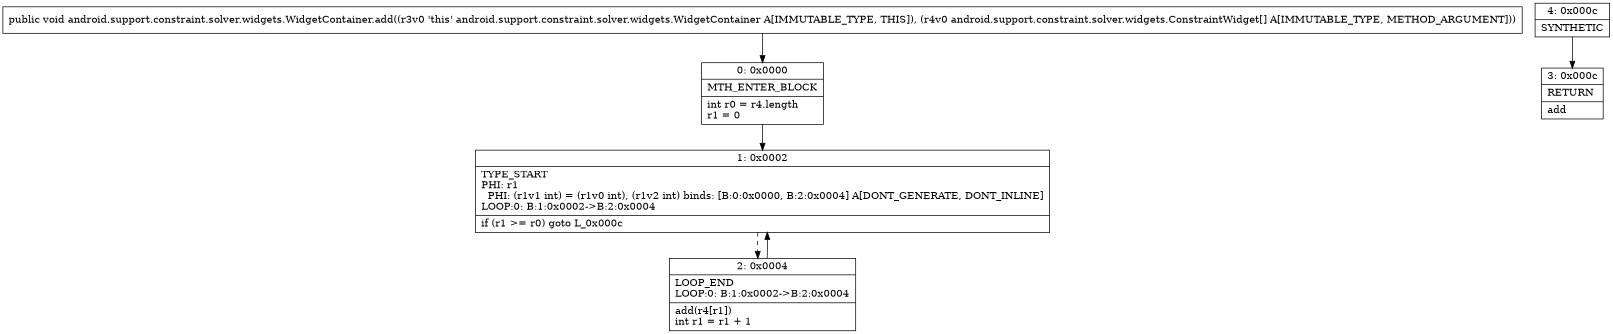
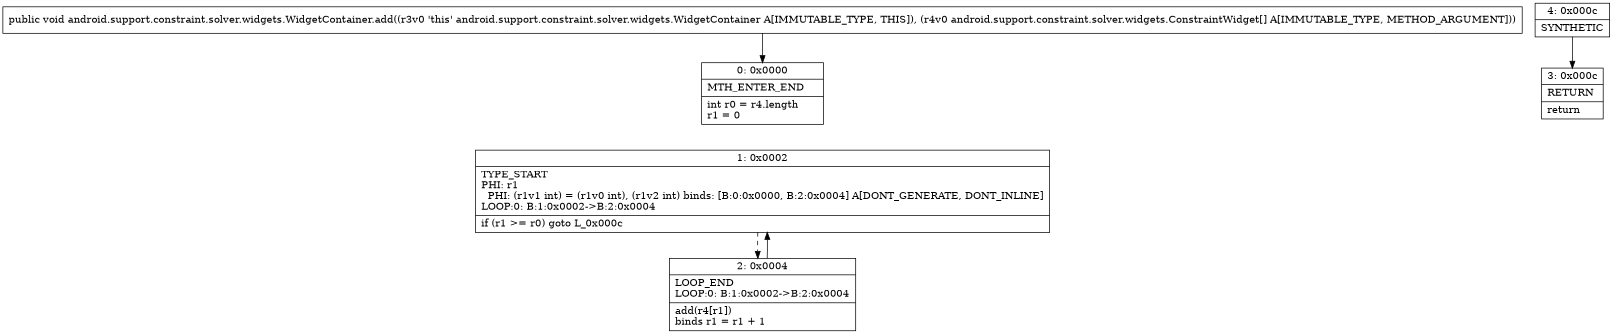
(763, 87) -> (756, 87)
(1557, 110) -> (1564, 110)
(763, 134) -> none
(713, 322) -> (721, 322)
